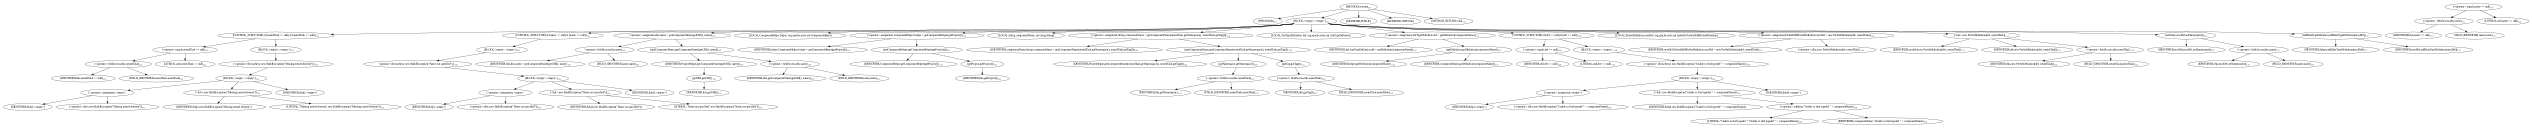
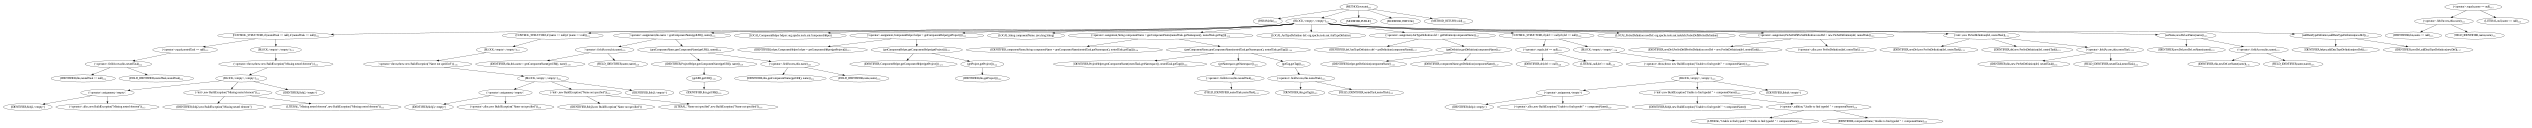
(185, 64) -> none
(1160, 93) -> none
